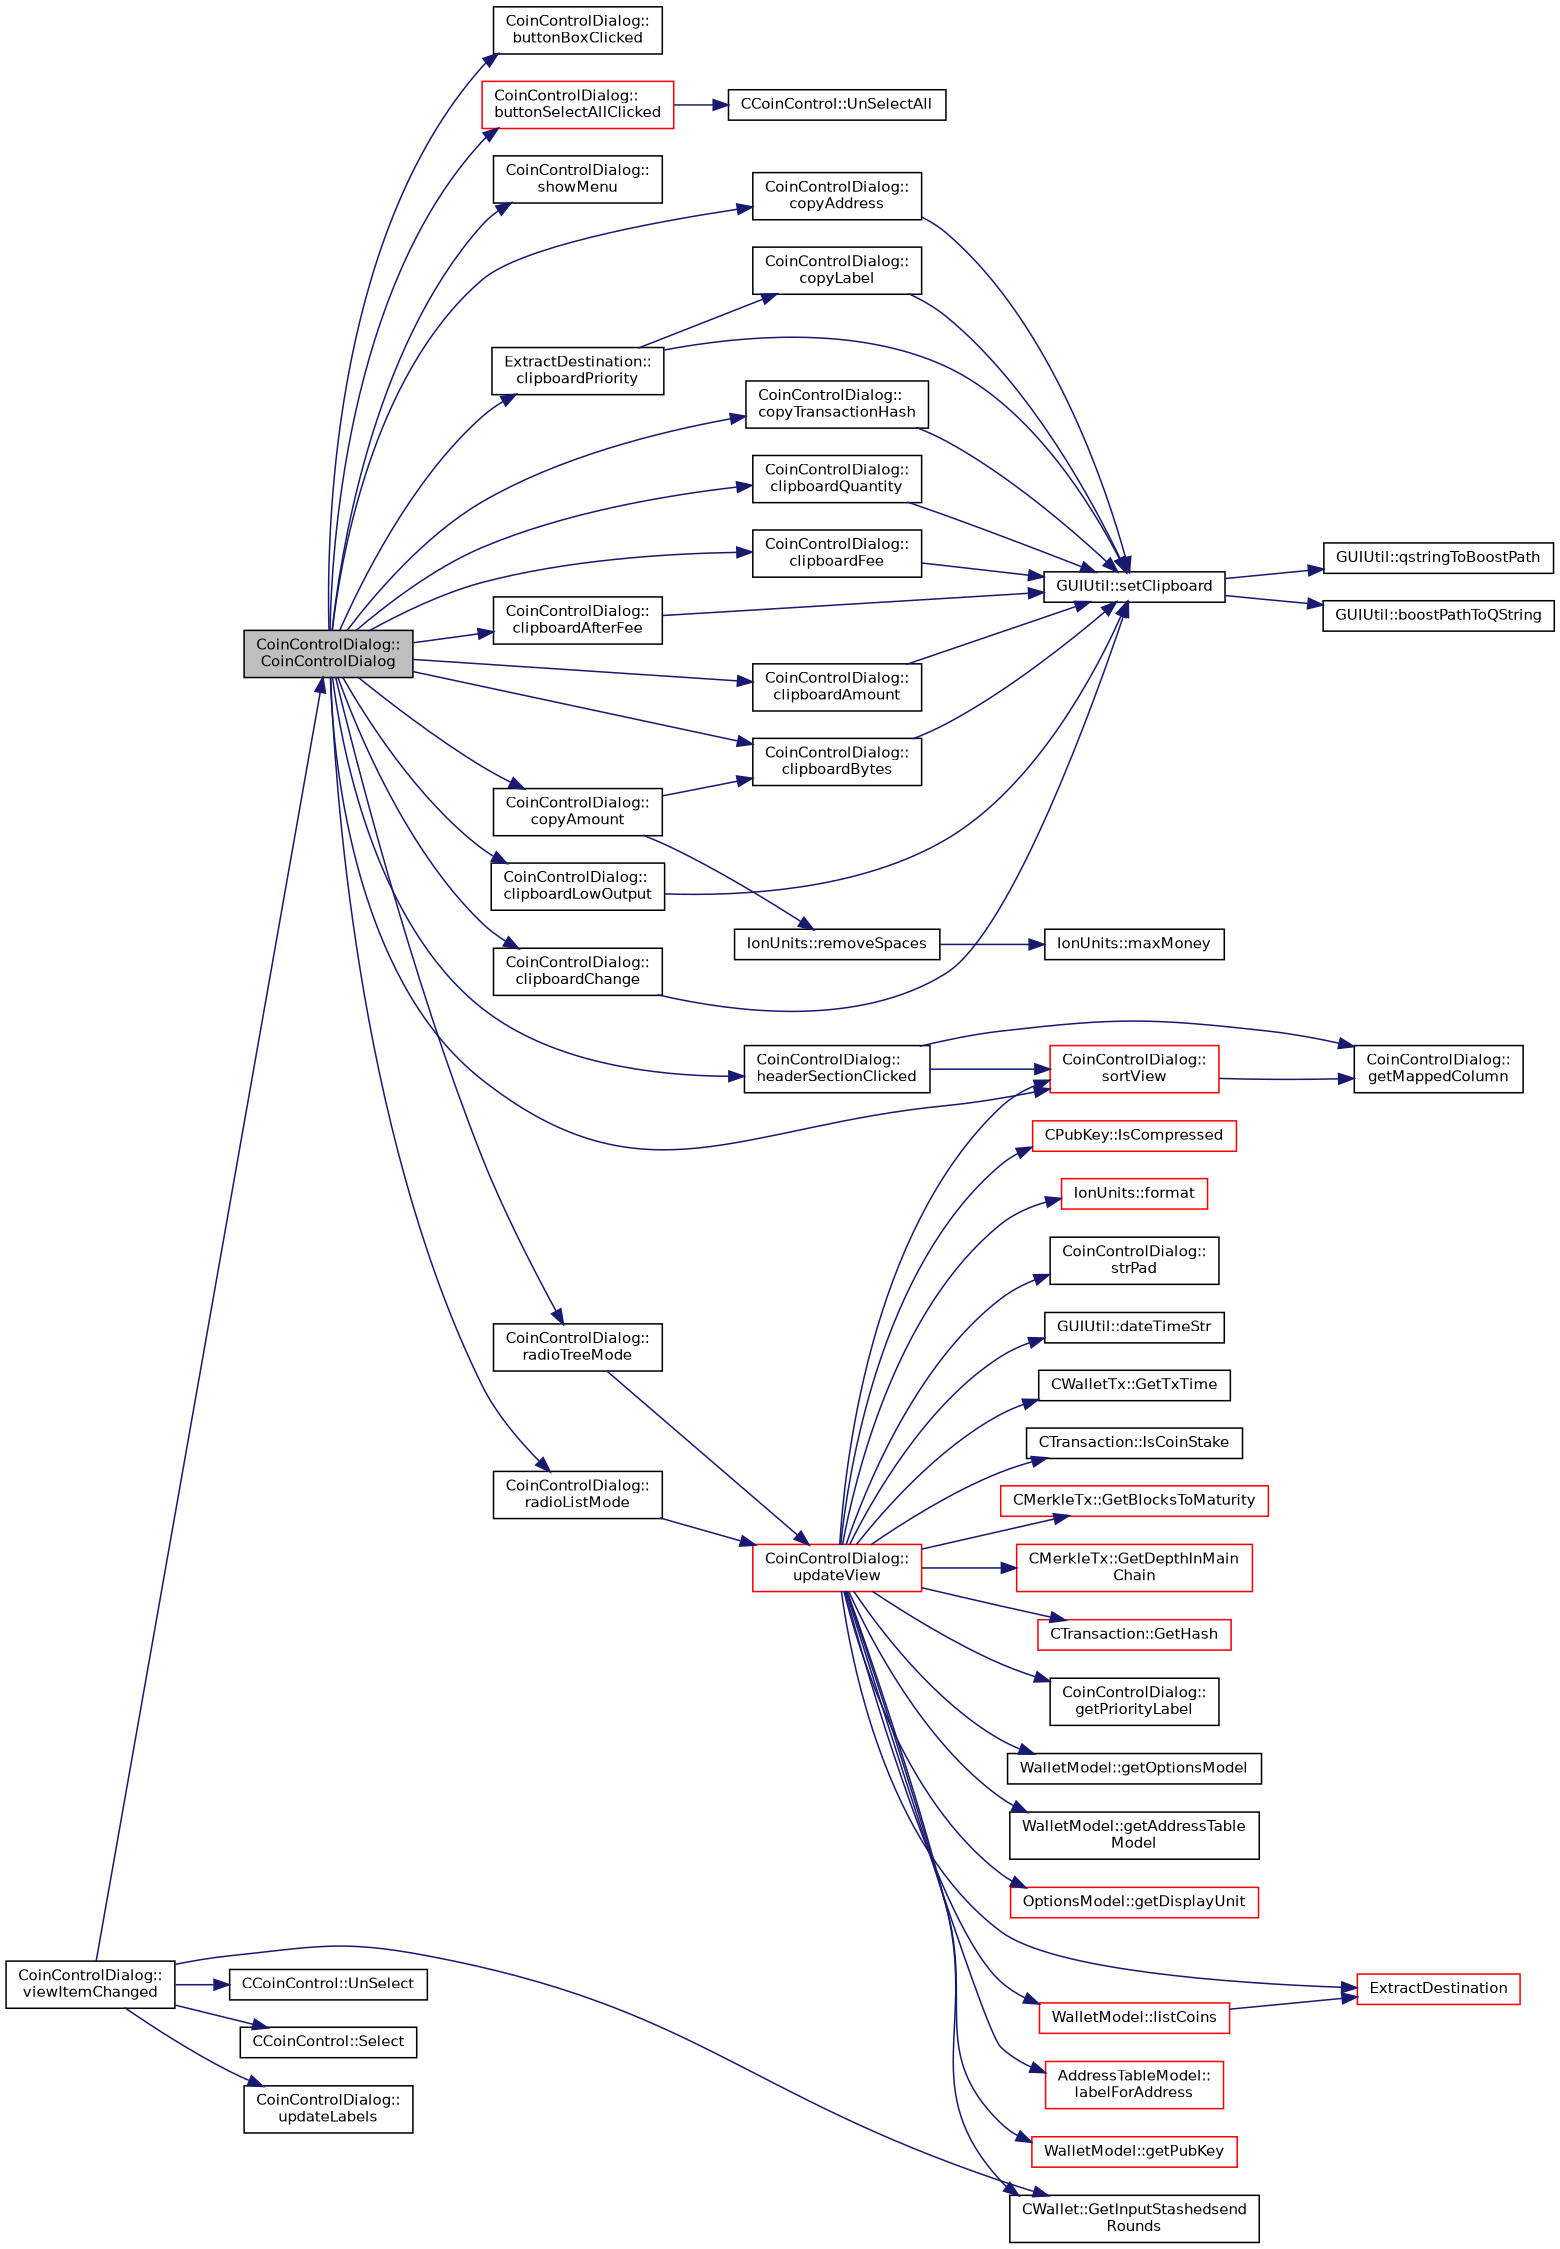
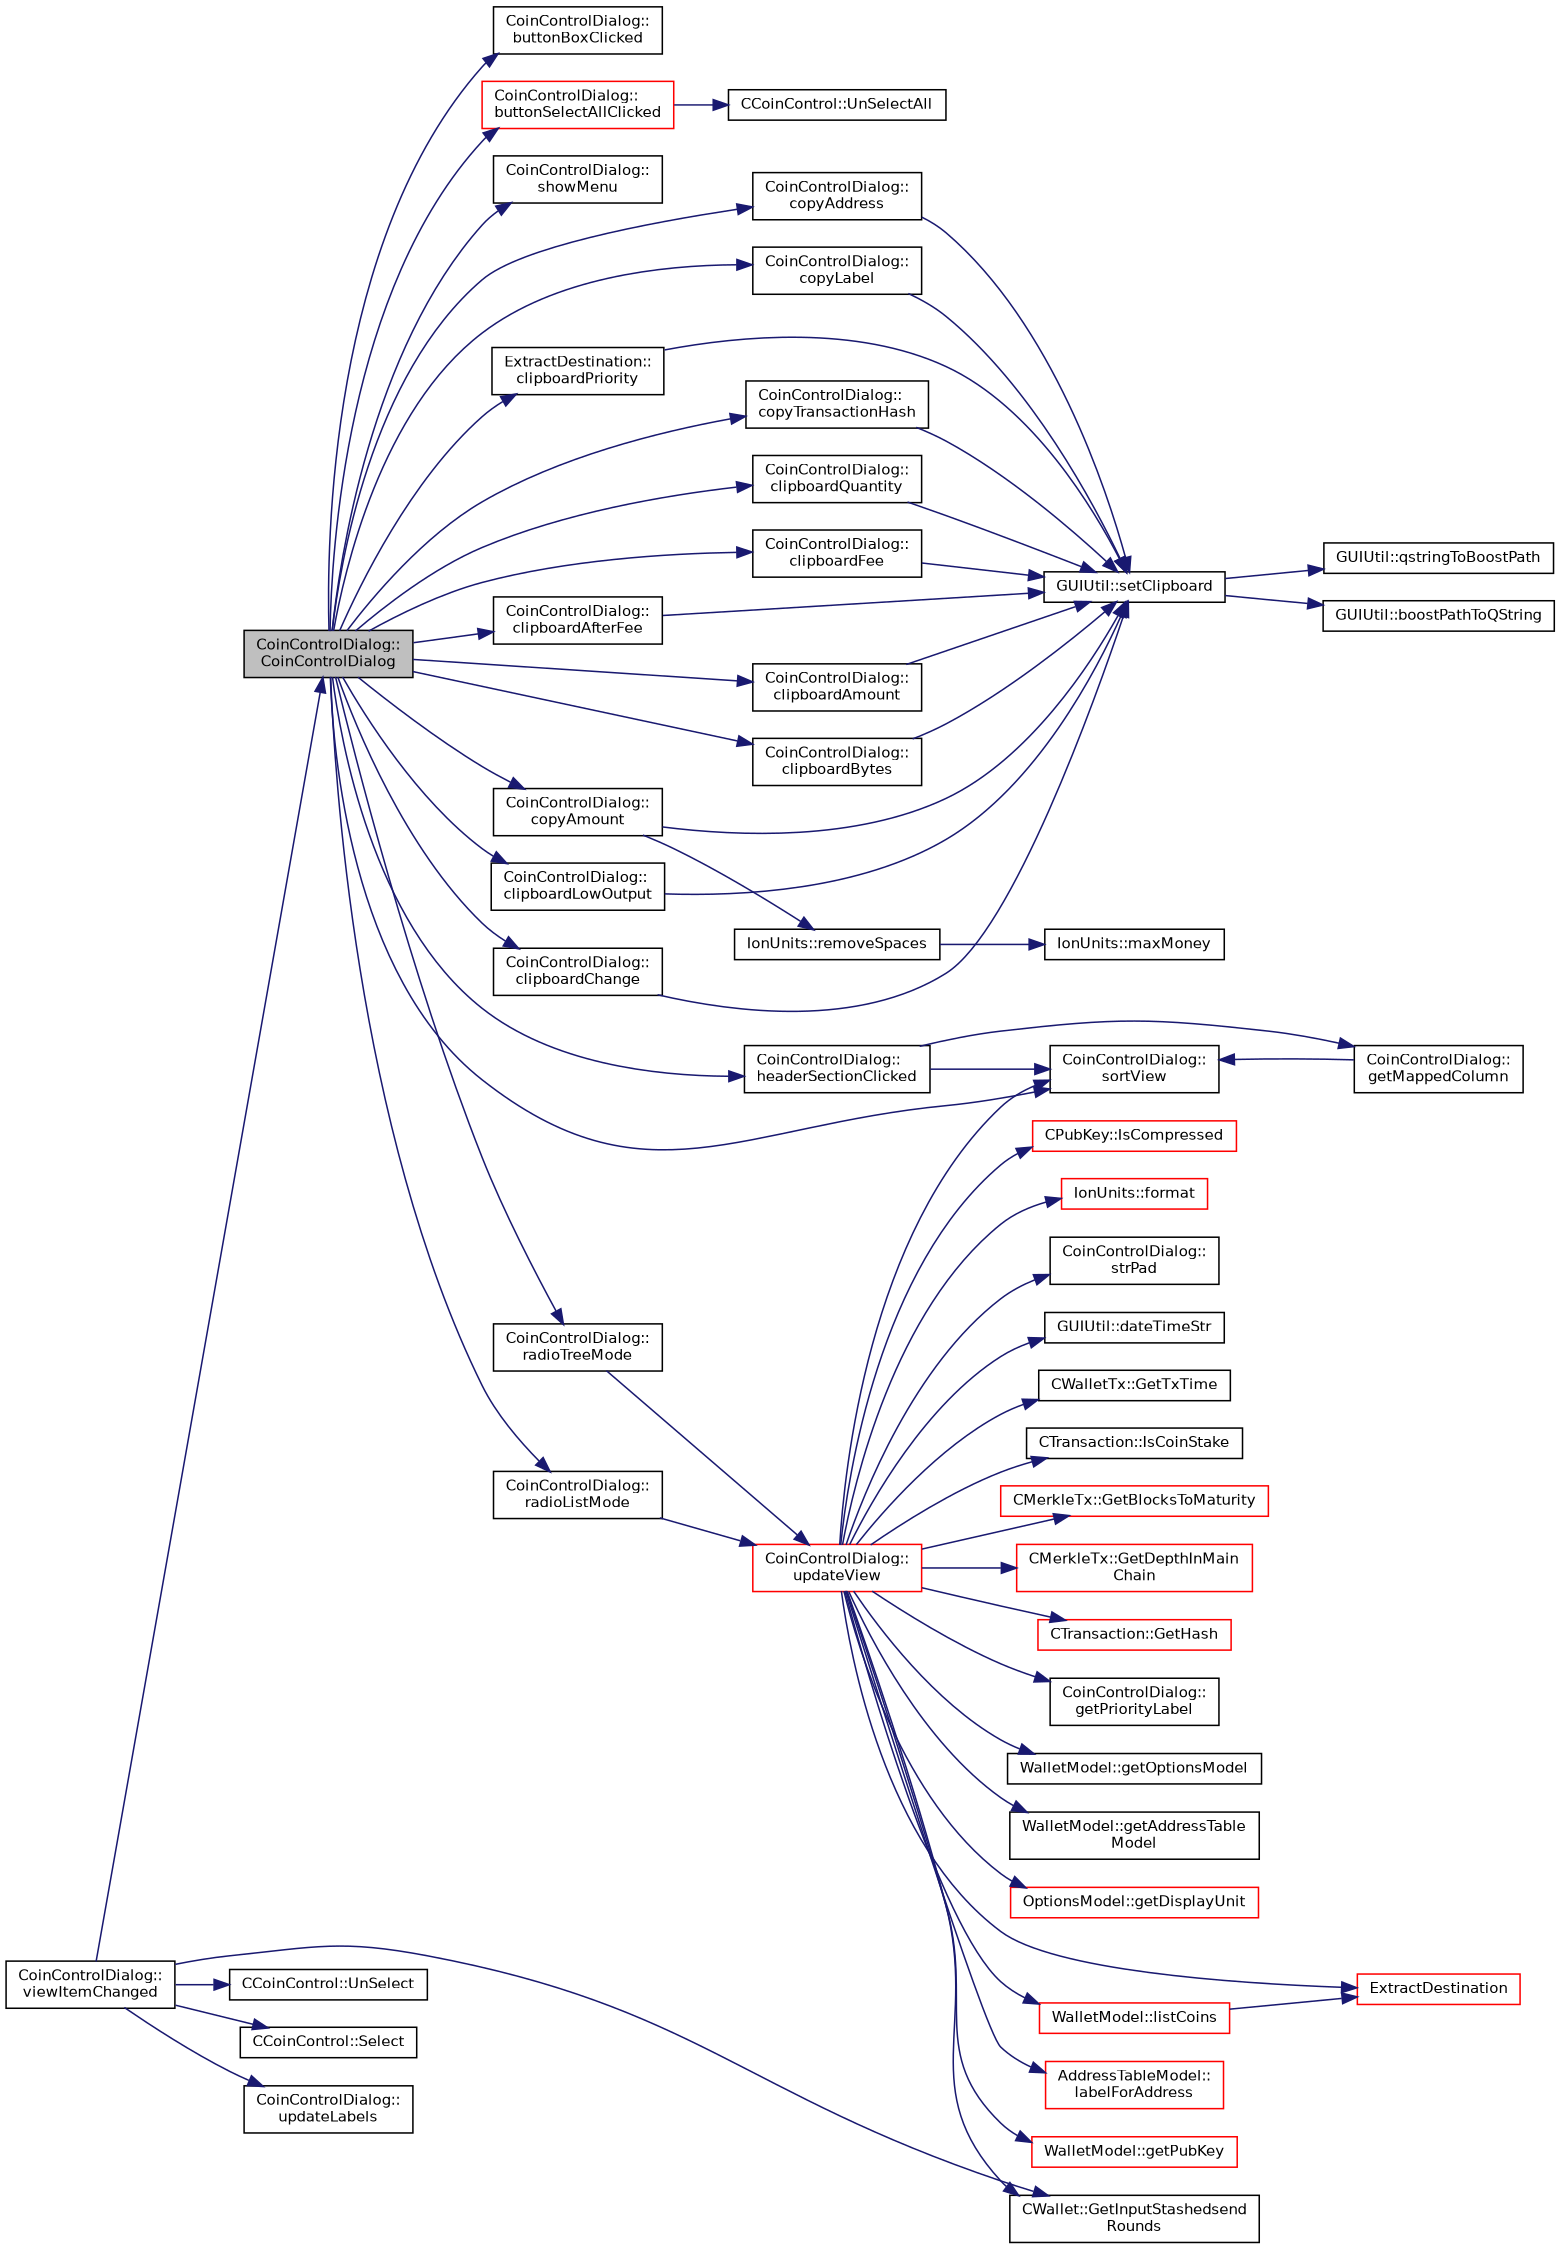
(700, 324) -> (456, 357)
(700, 789) -> (930, 805)
(1135, 1069) -> (1135, 1069)
(1279, 1079) -> (1294, 1059)
